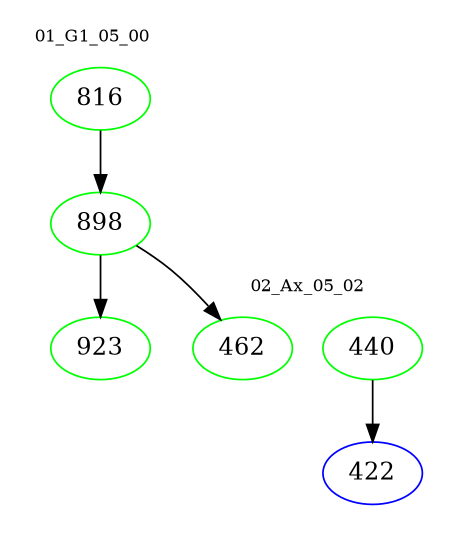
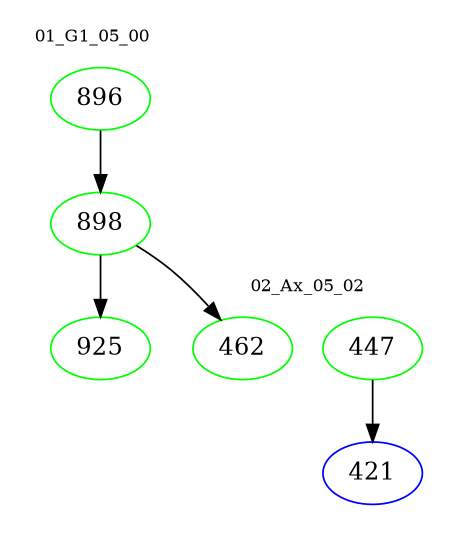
(101, 99) -> (101, 99)
(101, 348) -> (101, 348)
(373, 348) -> (373, 348)
(373, 473) -> (373, 473)
